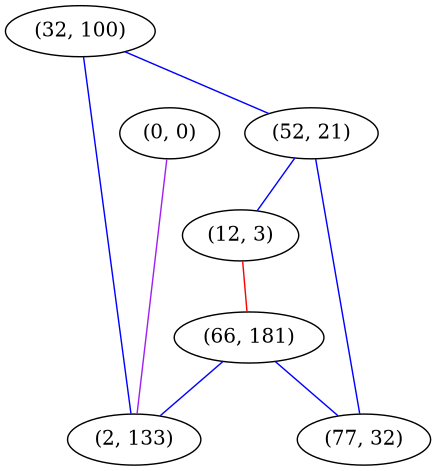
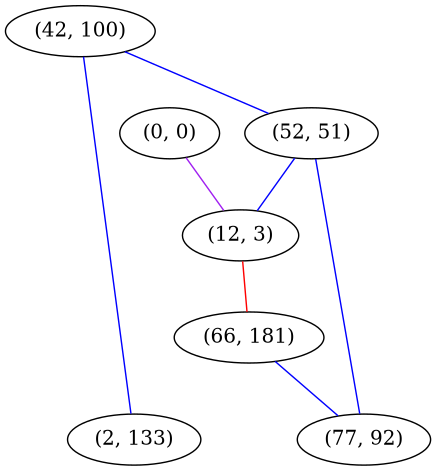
(80, 31) -> (80, 31)
(311, 133) -> (311, 133)
(152, 286) -> (205, 184)
(192, 389) -> none
(364, 440) -> (364, 440)
